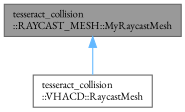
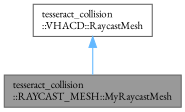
(93, 61) -> (93, 61)
